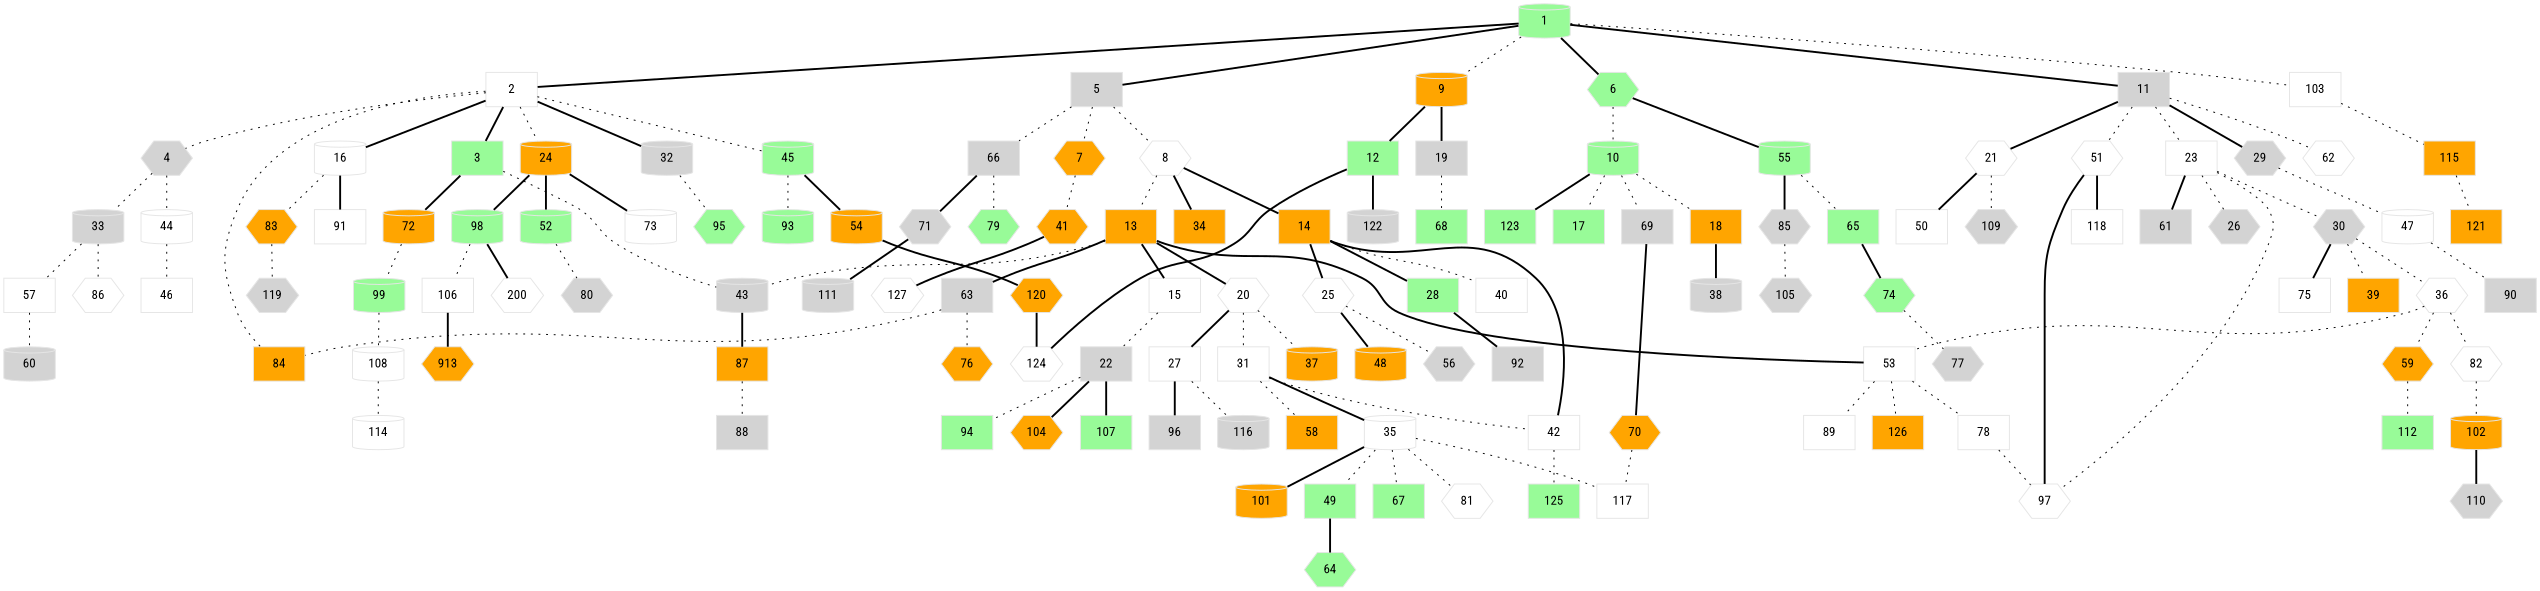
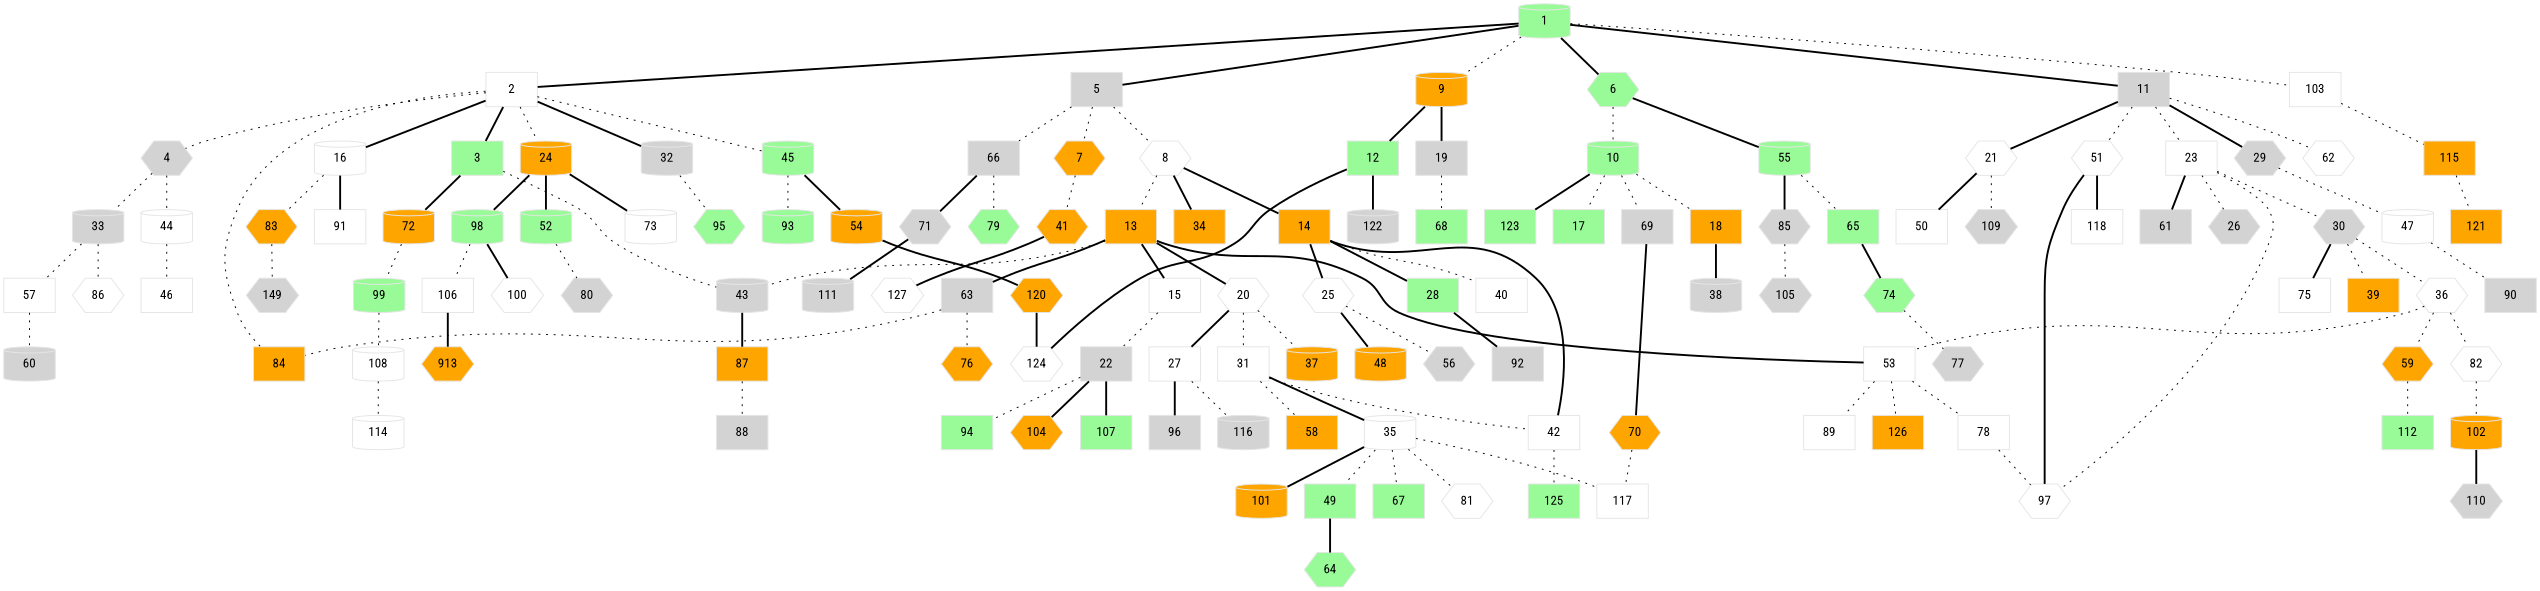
(272, 295) -> (272, 295)
(517, 295) -> (517, 295)
